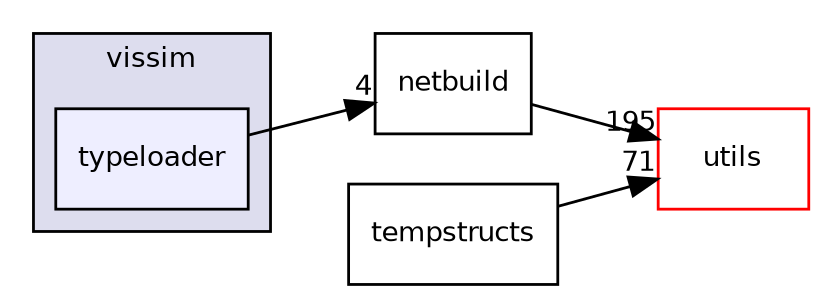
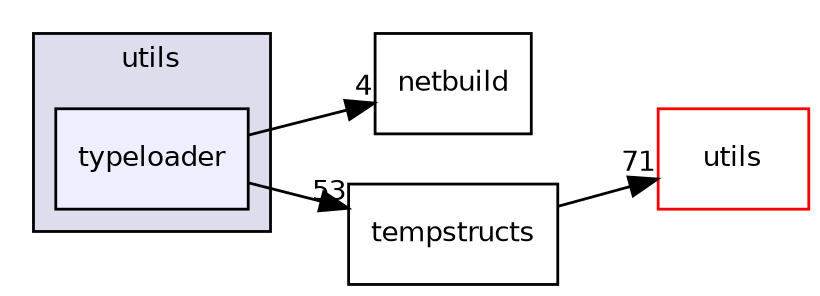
(152, 60) -> (152, 60)
(581, 118) -> none
none -> (288, 193)
